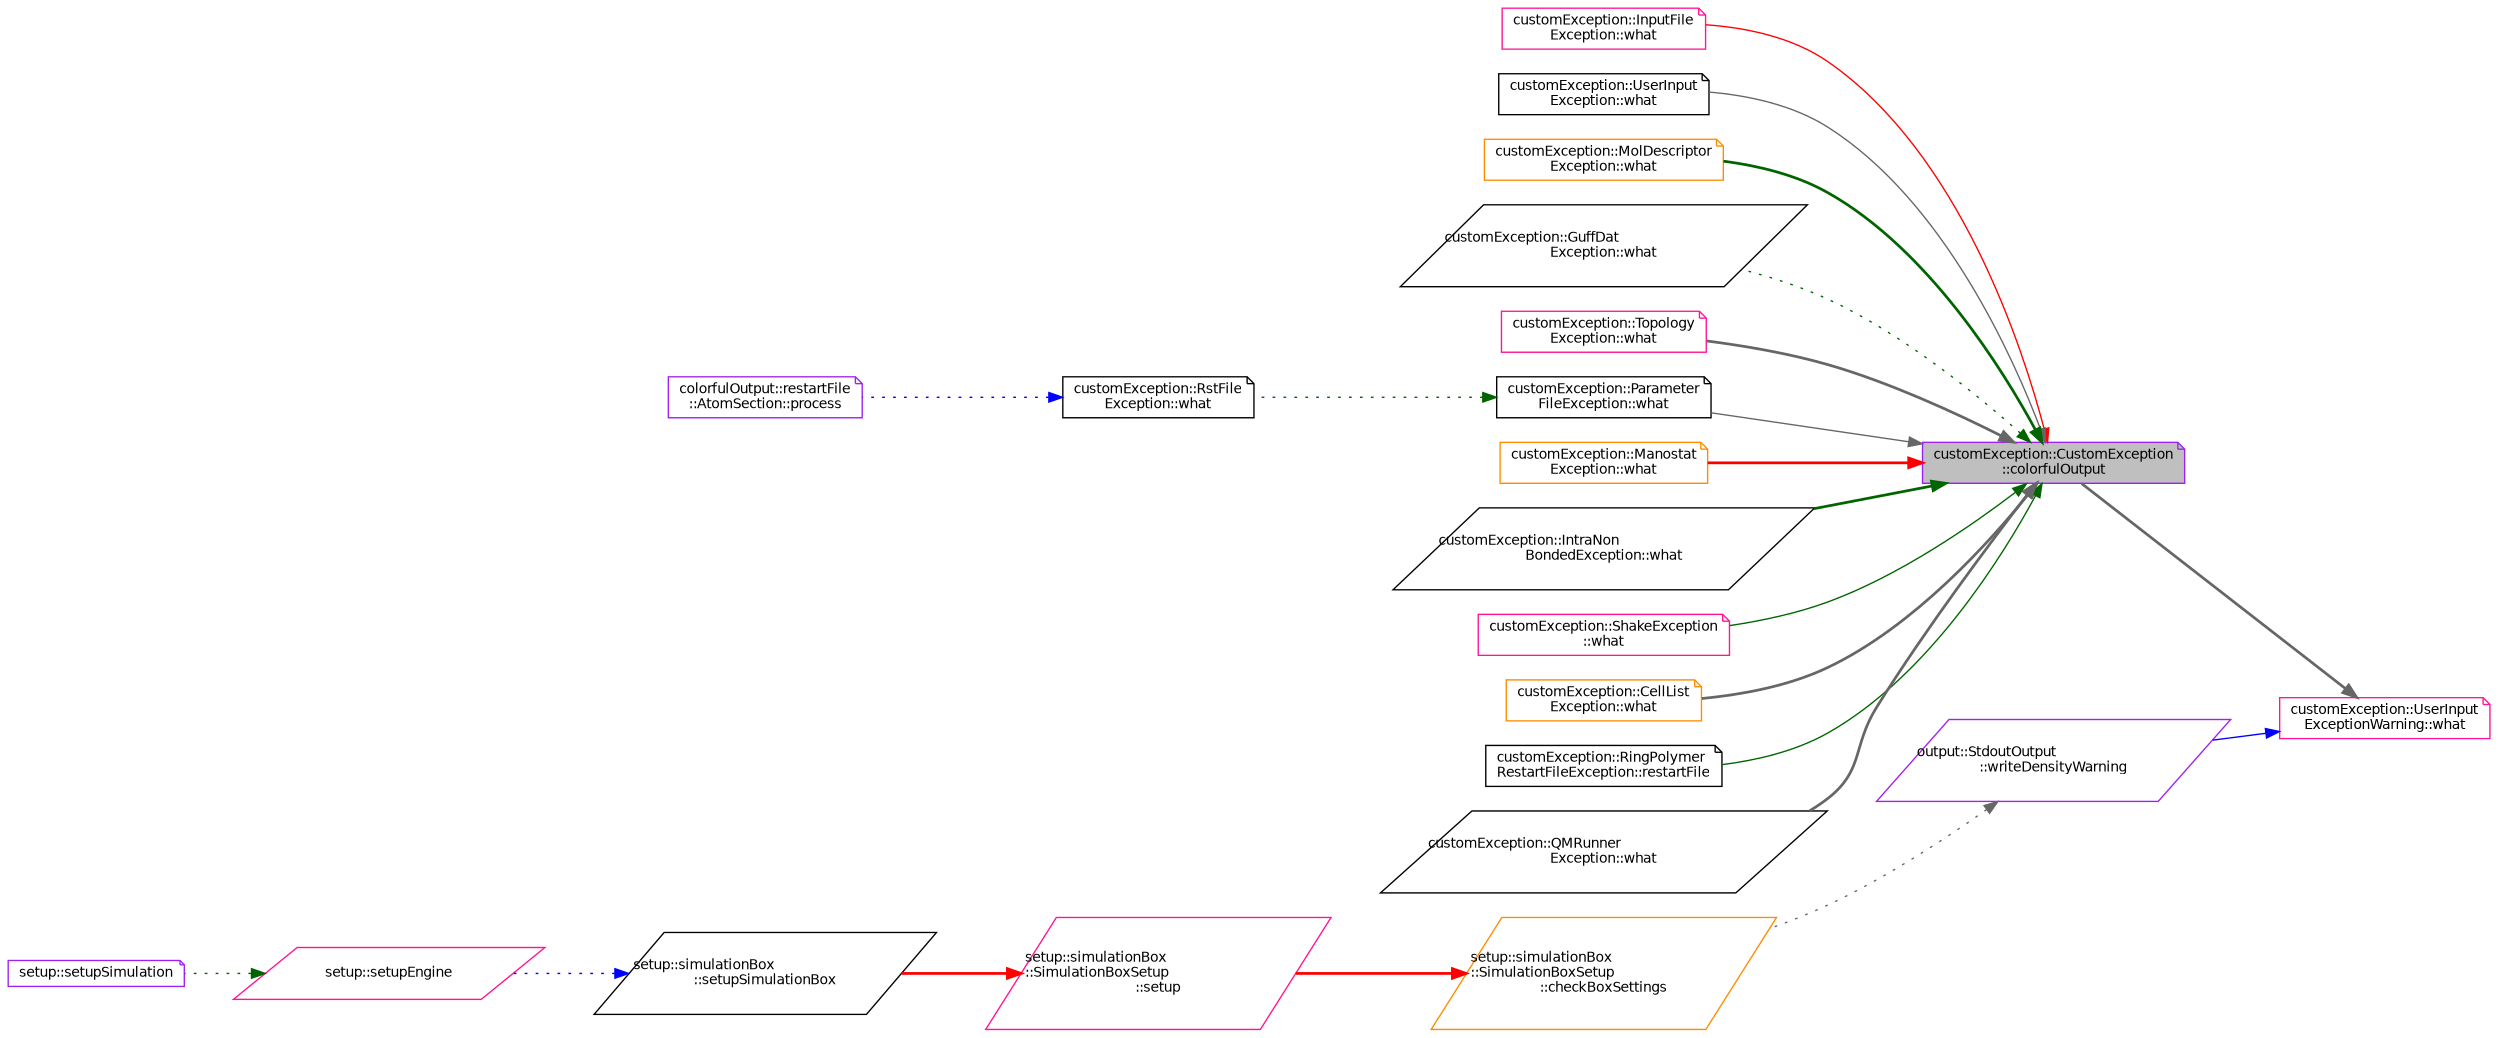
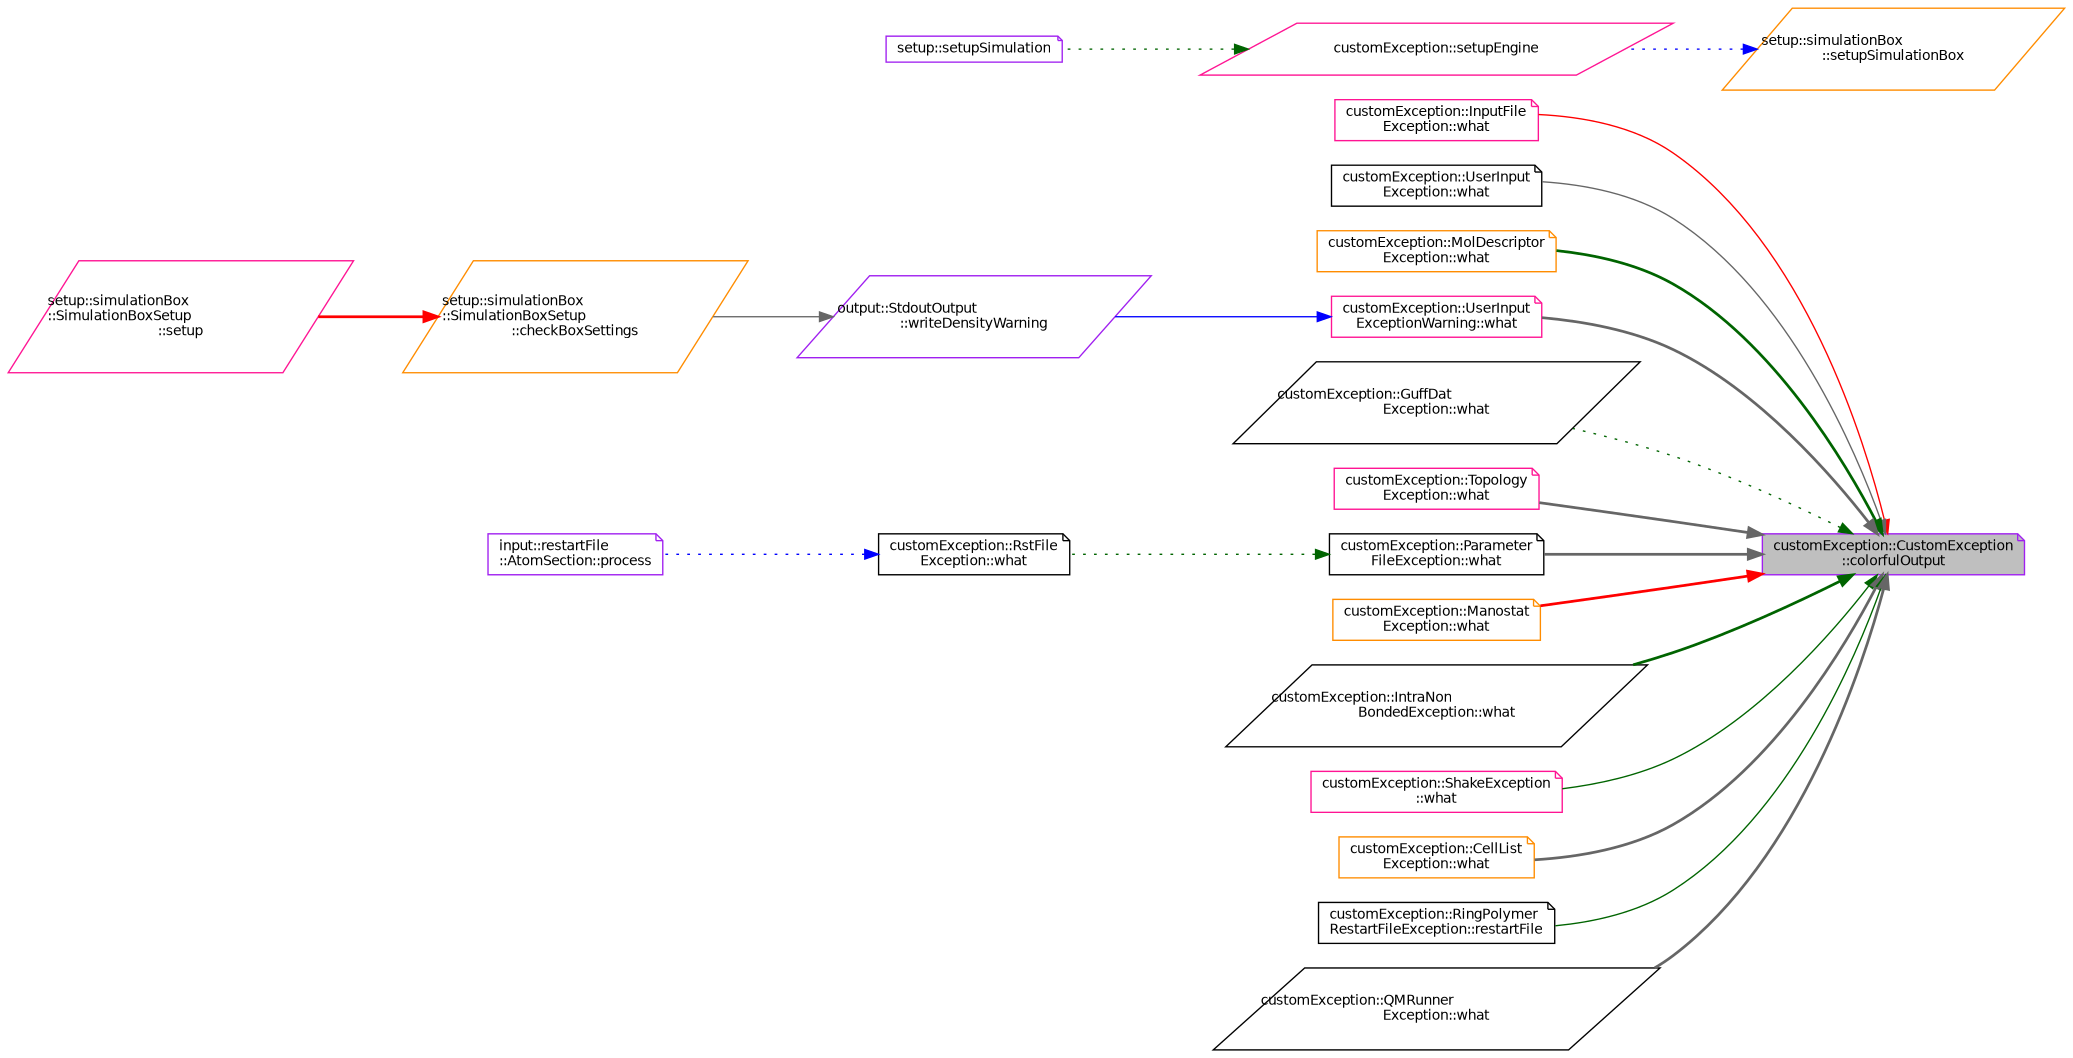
(765, 397) -> (575, 554)
(1810, 427) -> (1646, 554)
(2214, 586) -> (1728, 383)
(1882, 877) -> (766, 317)
(389, 973) -> (1437, 49)
(765, 973) -> (1893, 49)
(954, 973) -> none
